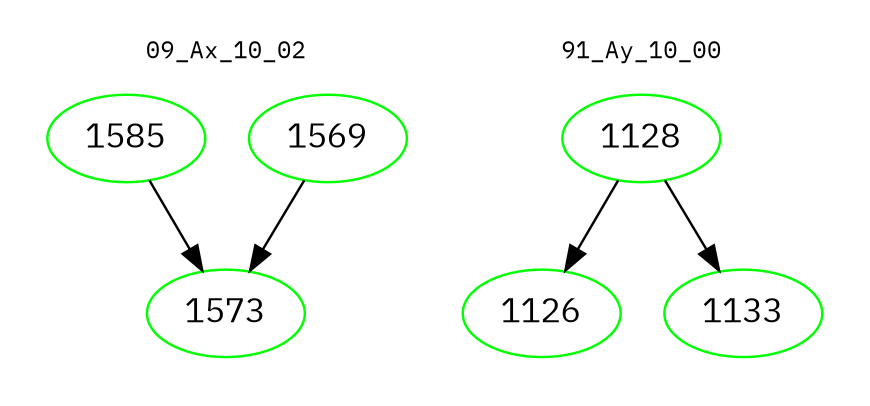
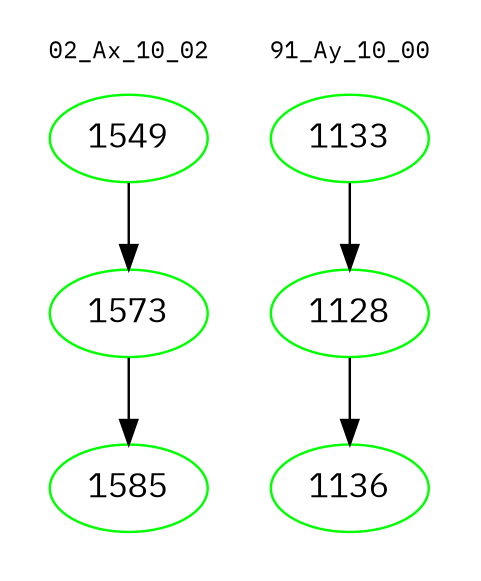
(227, 52) -> (130, 52)
(328, 138) -> (129, 138)
(170, 215) -> (129, 389)
(686, 215) -> (350, 214)
(542, 313) -> (350, 488)
